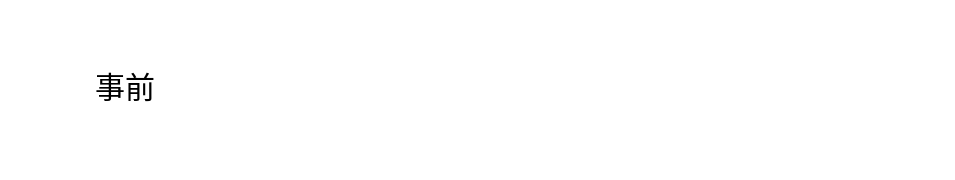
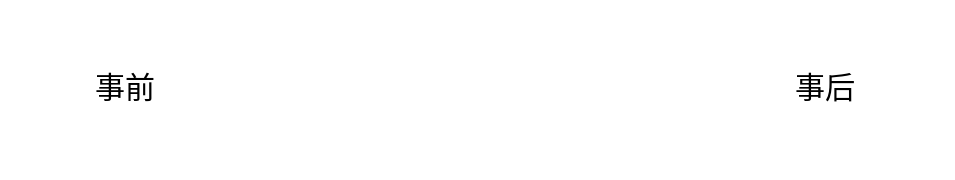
none -> (826, 89)
